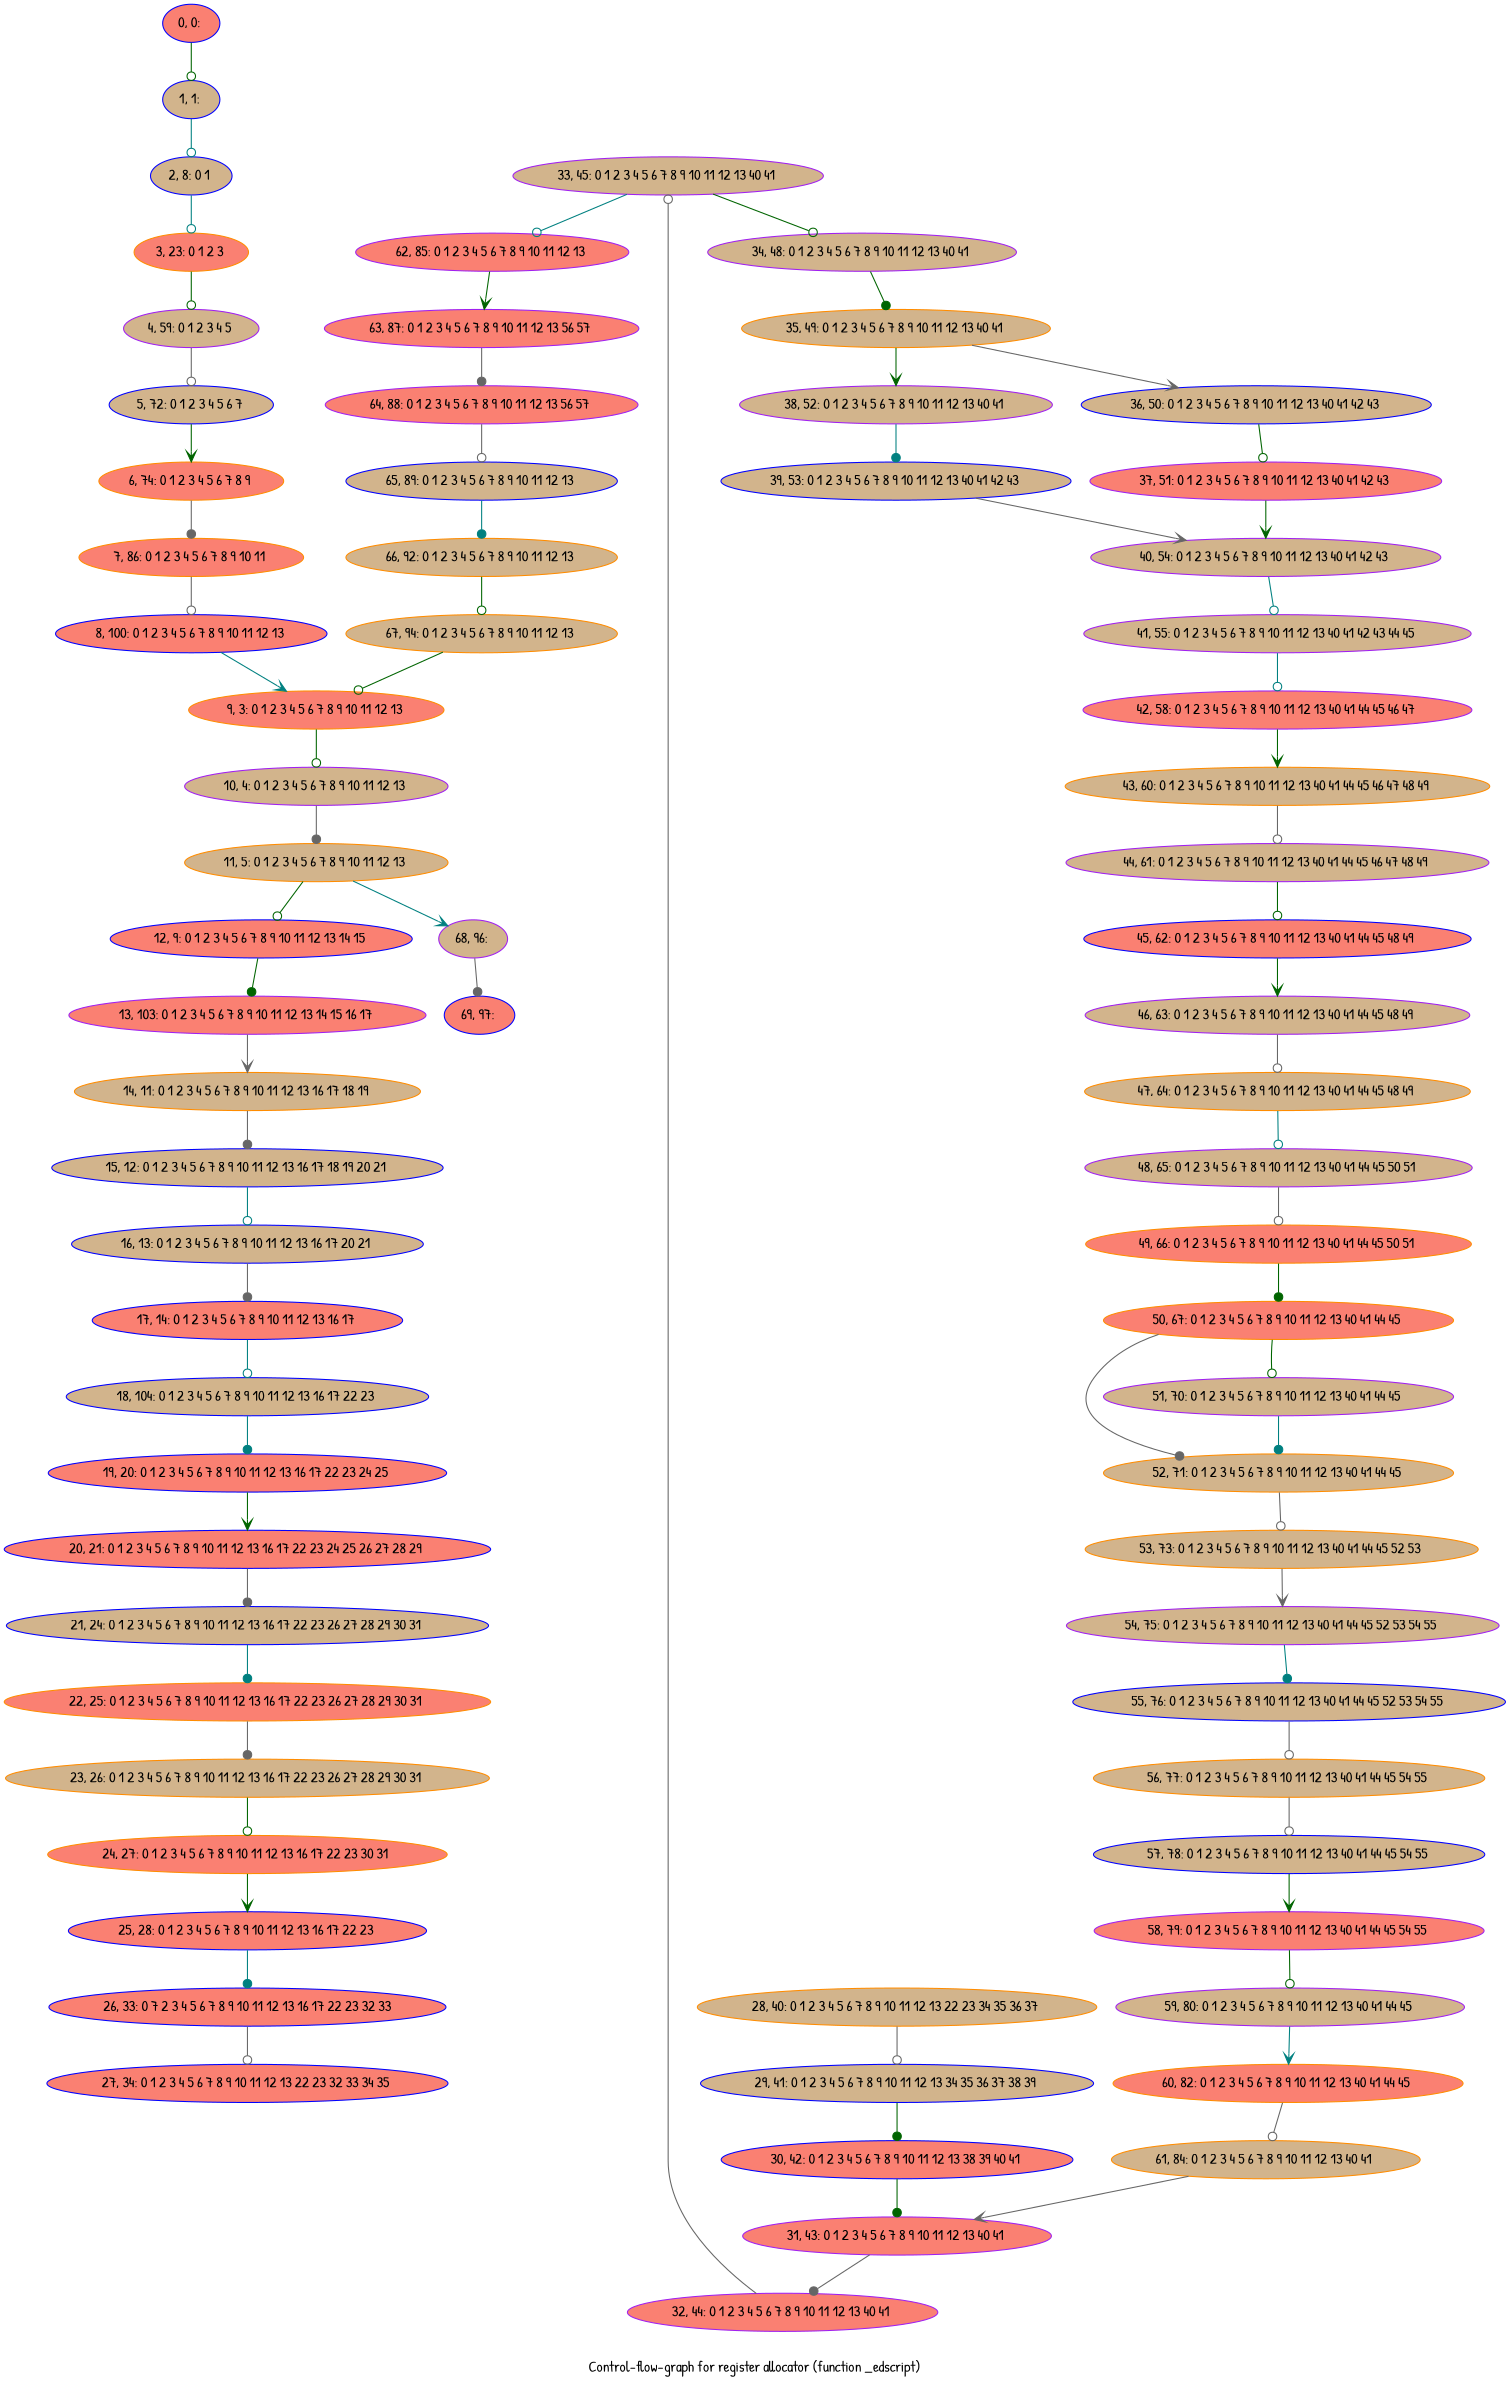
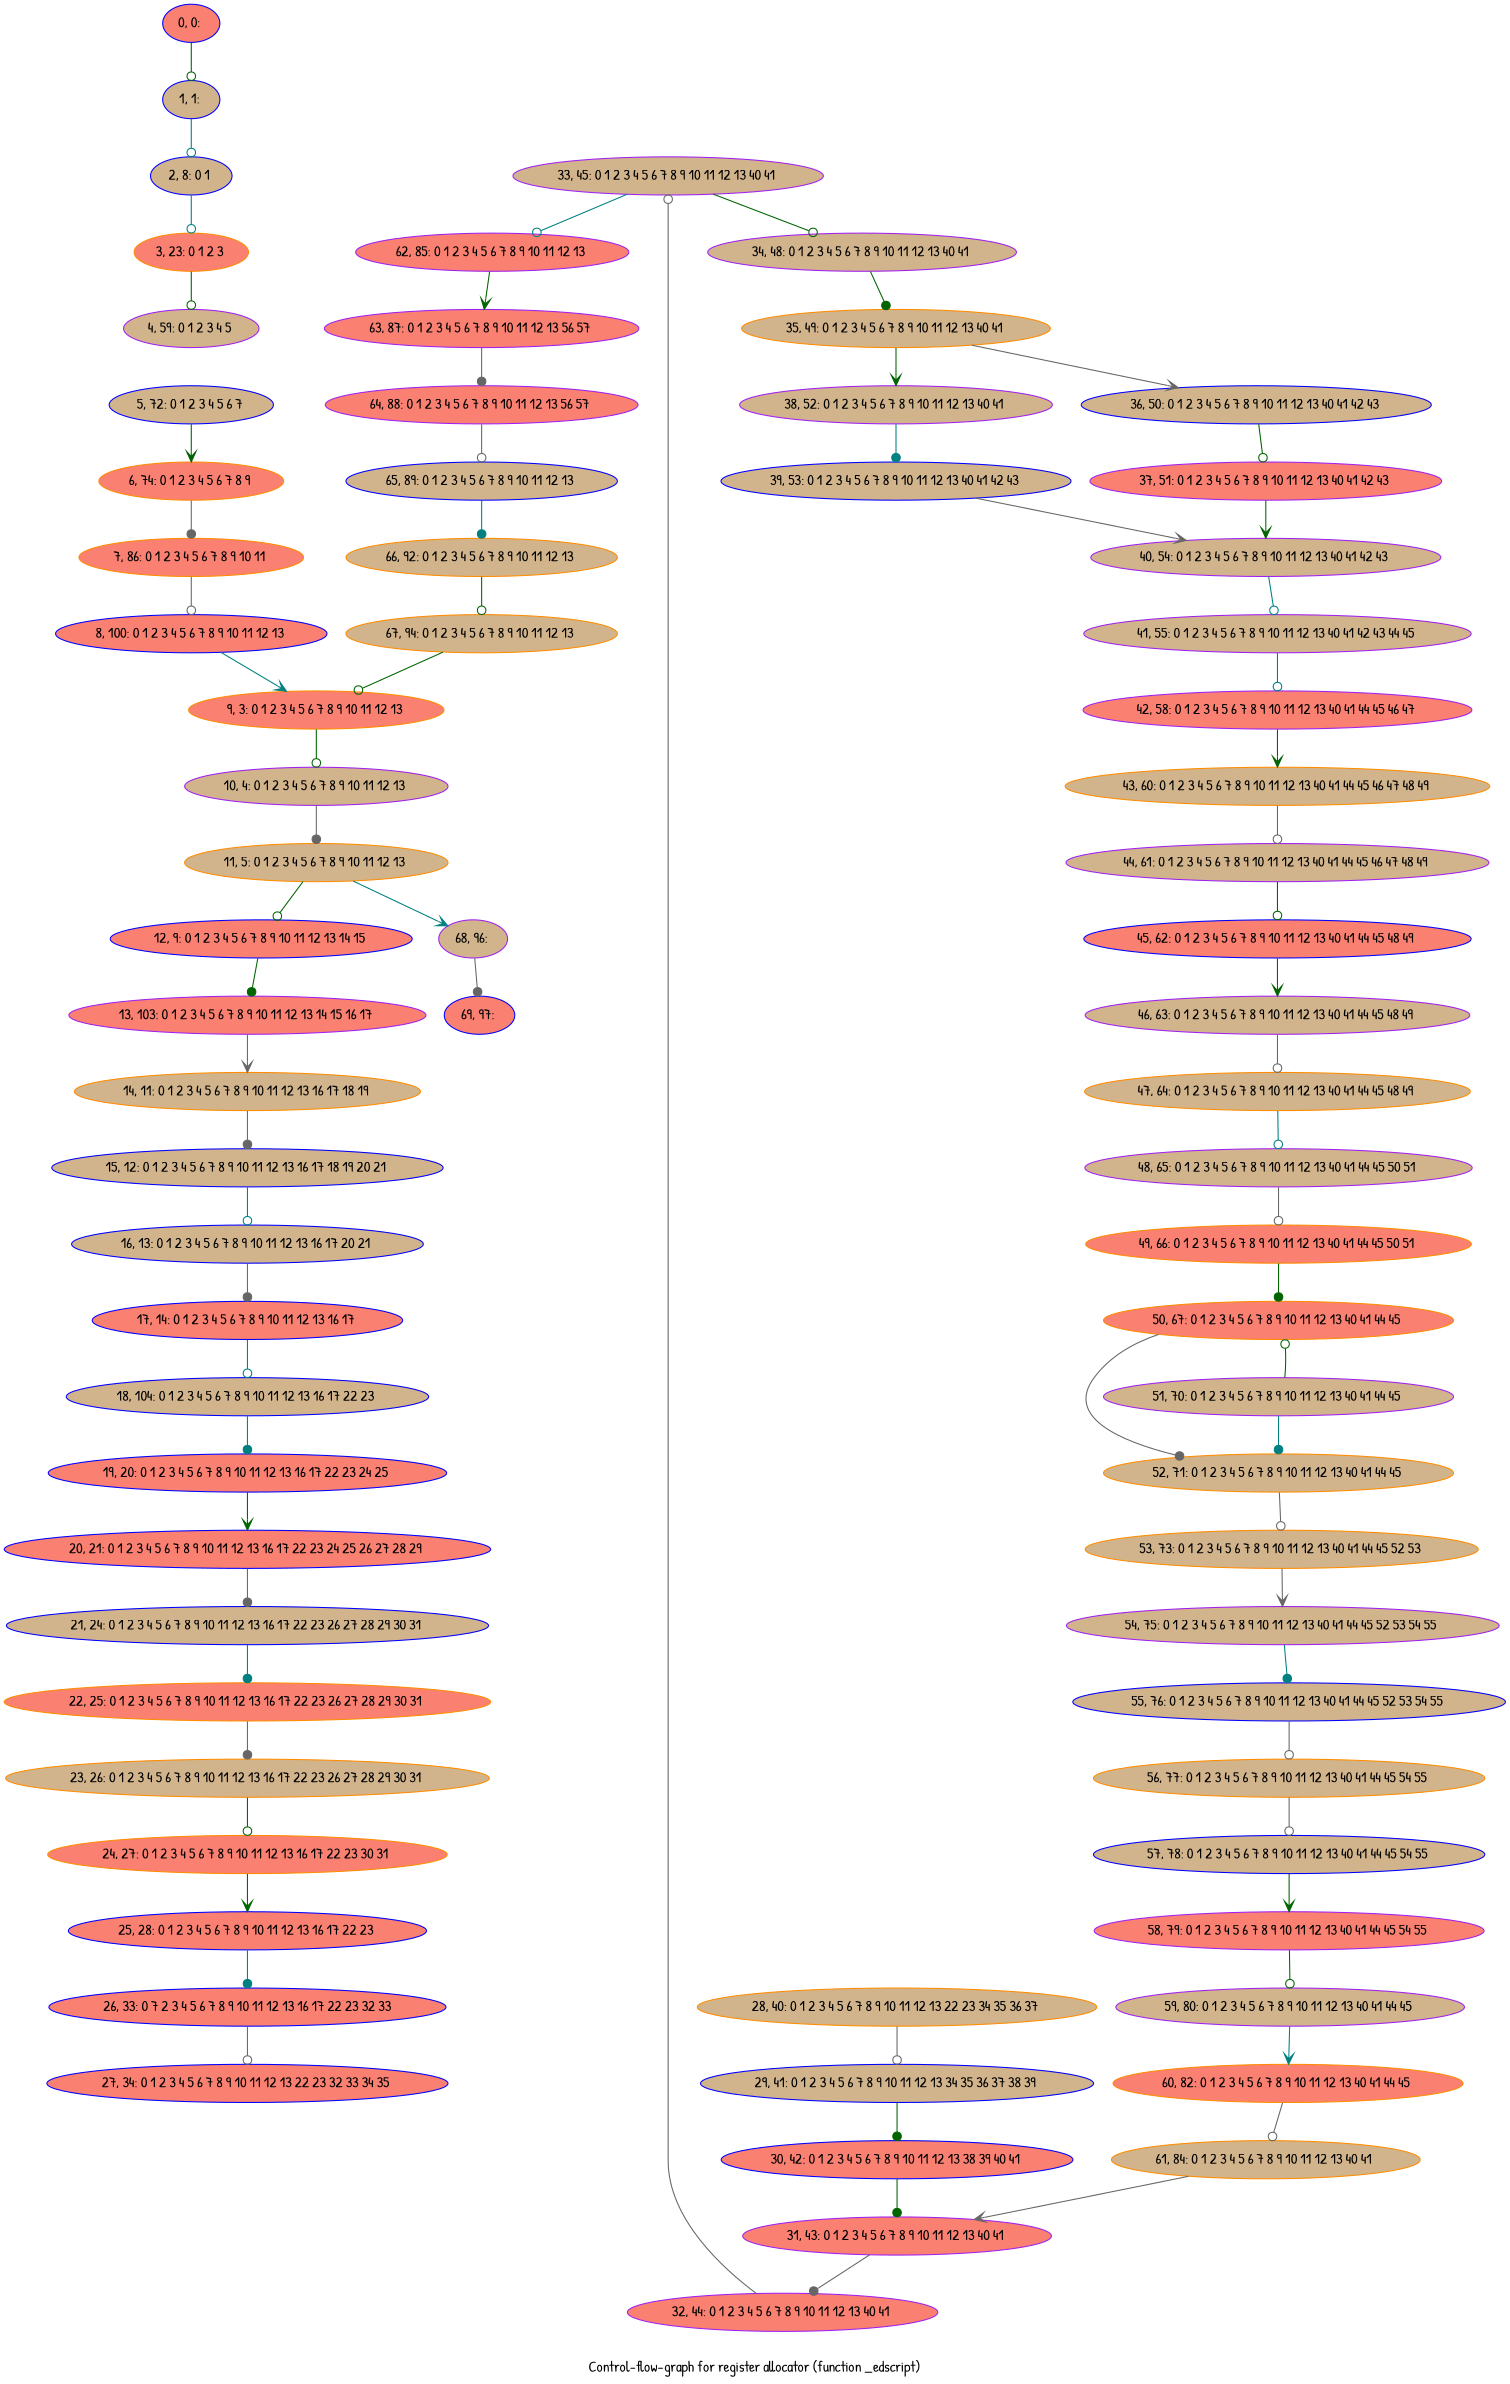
(191, 363) -> none
(1272, 1354) -> (1286, 1363)
